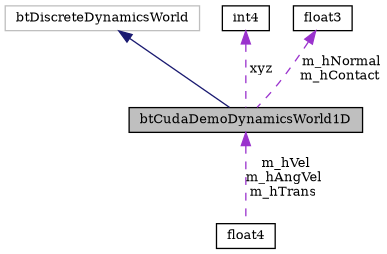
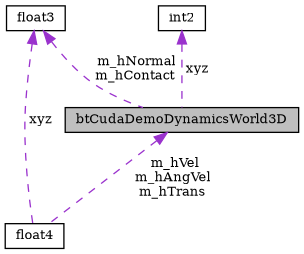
(102, 18) -> none
(246, 18) -> (182, 18)
(246, 120) -> (182, 120)
none -> (25, 134)
